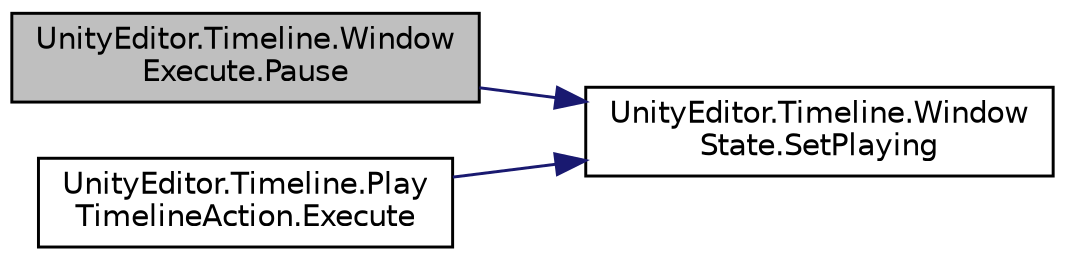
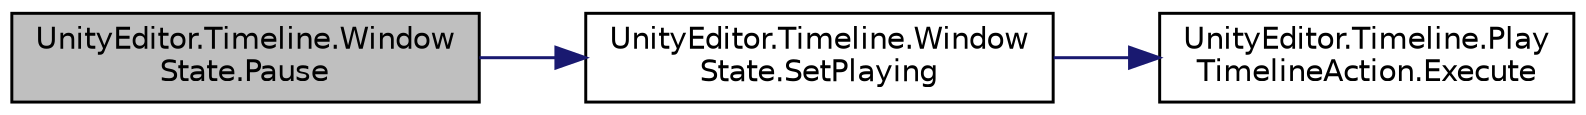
(246, 58) -> (246, 58)
(504, 171) -> (1091, 58)
